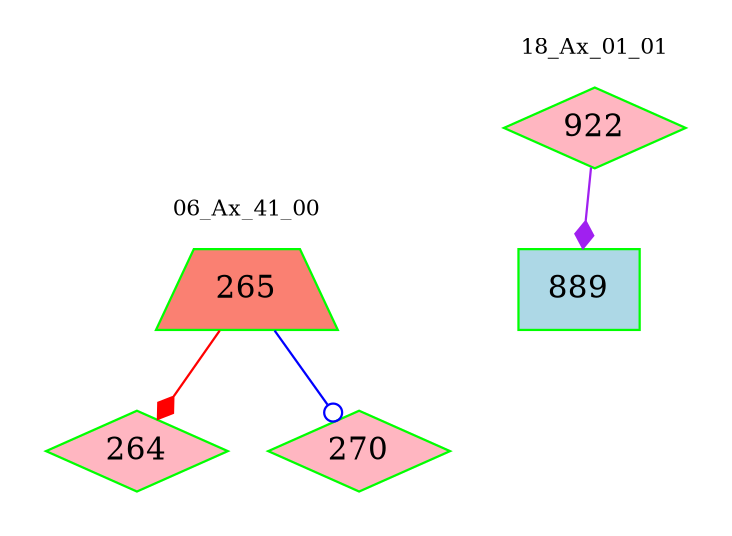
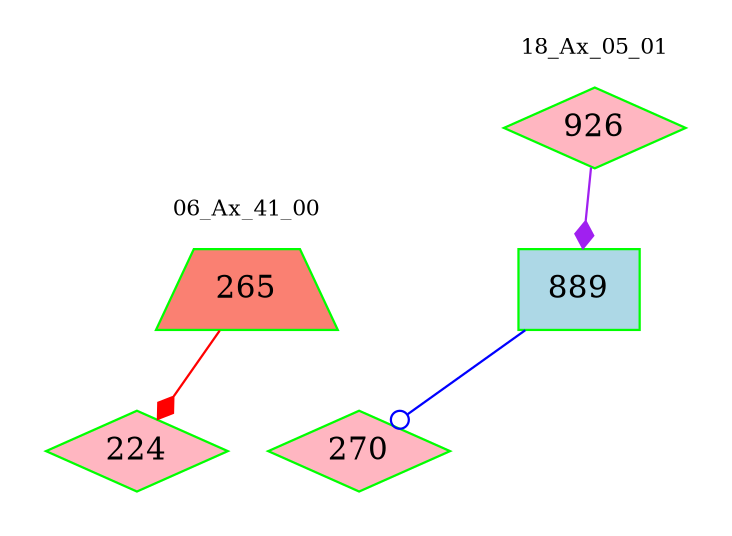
(595, 48) -> (595, 48)
(595, 128) -> (595, 128)
(301, 368) -> (481, 362)
(137, 451) -> (137, 451)
